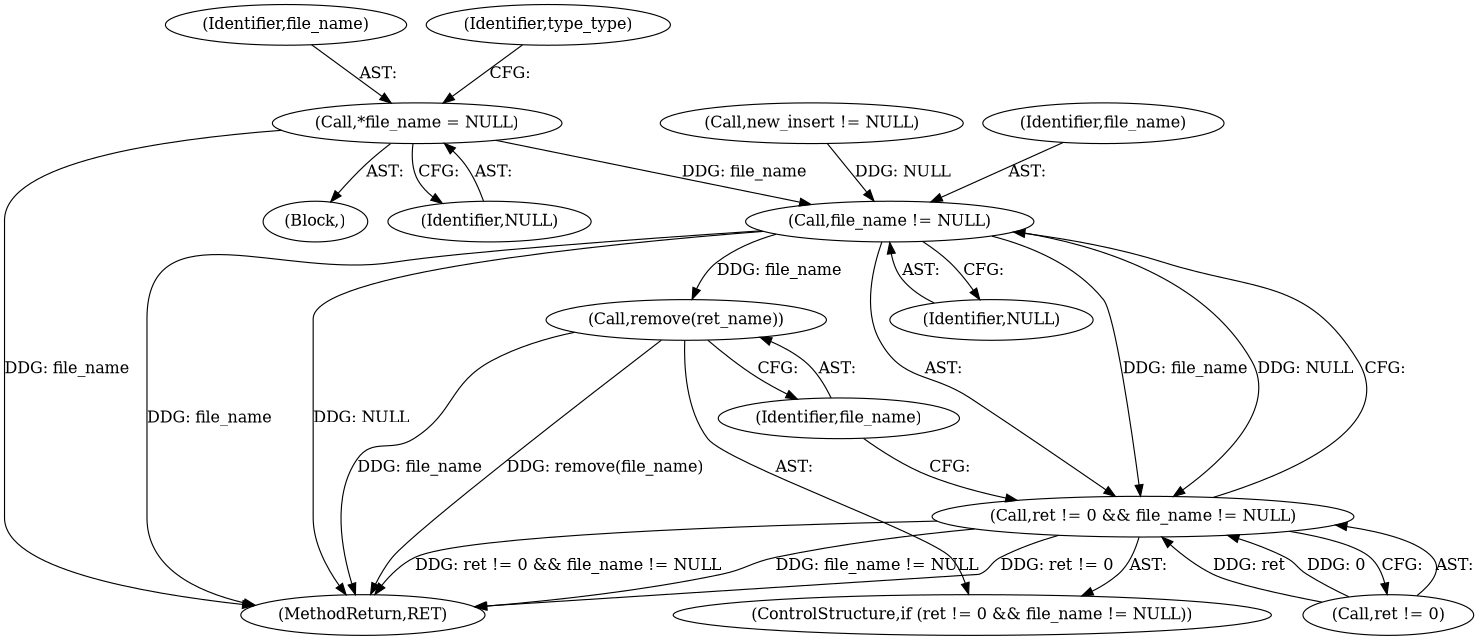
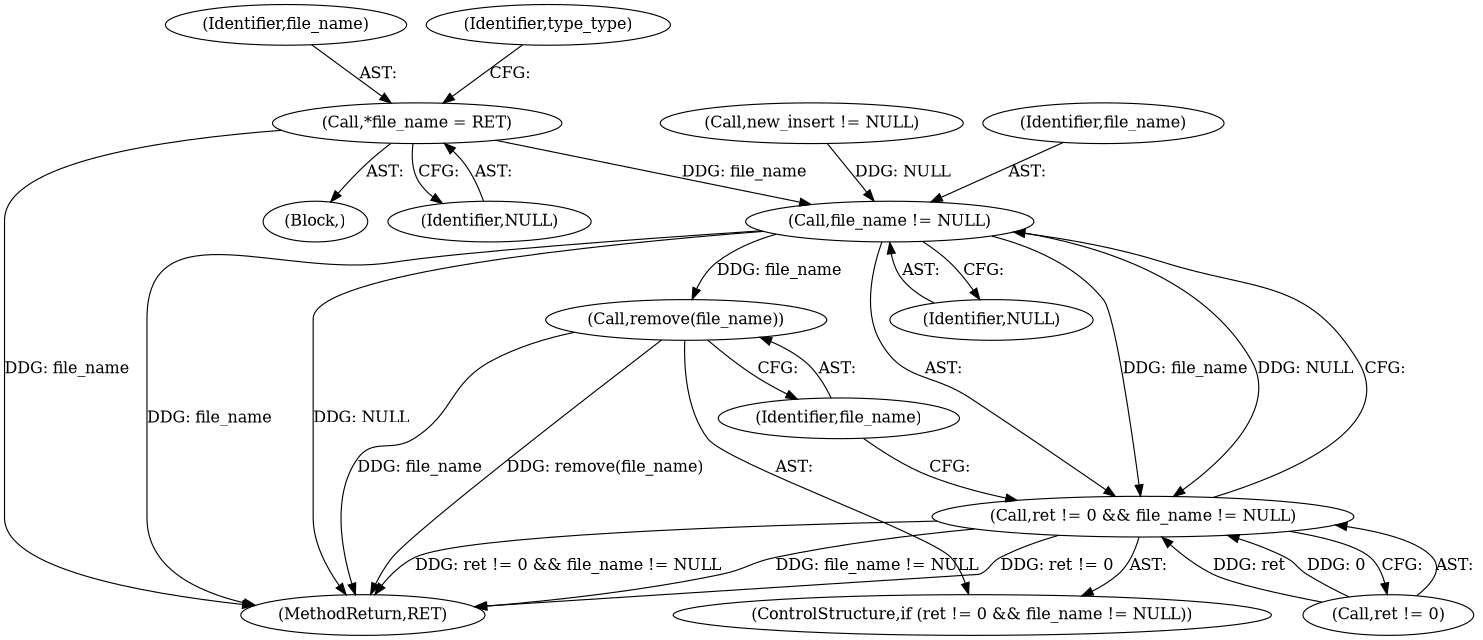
(417, 123) -> (417, 123)
(686, 320) -> (686, 320)
